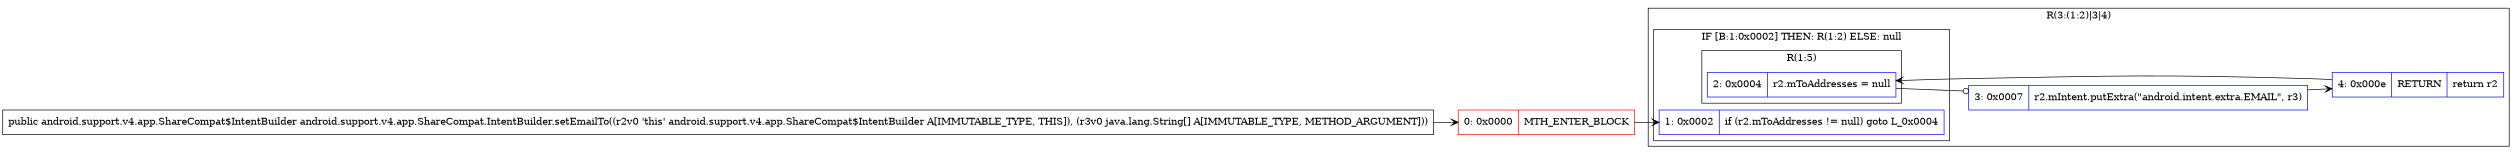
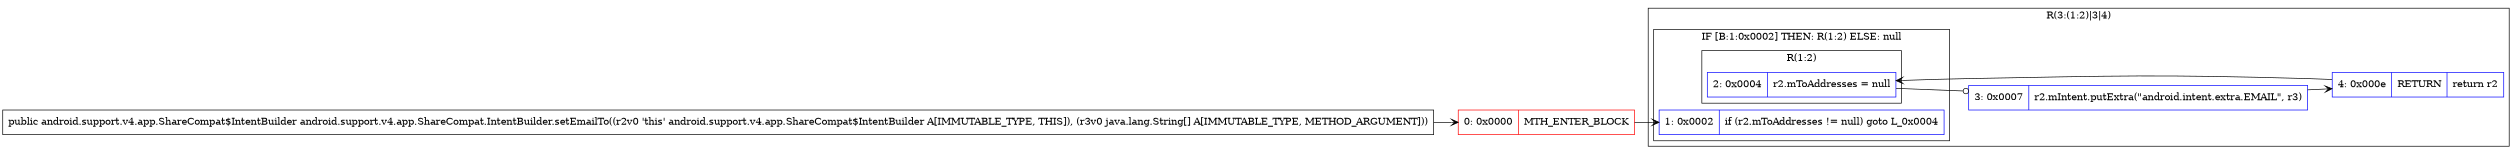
(1802, 58) -> (1802, 58)
